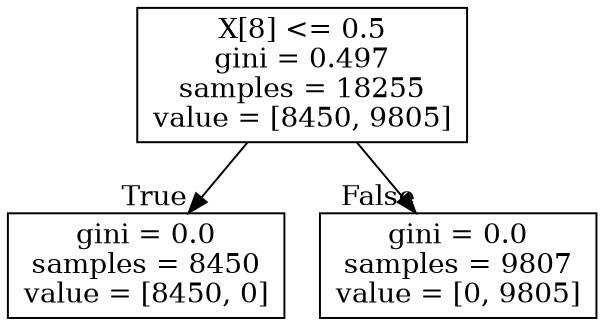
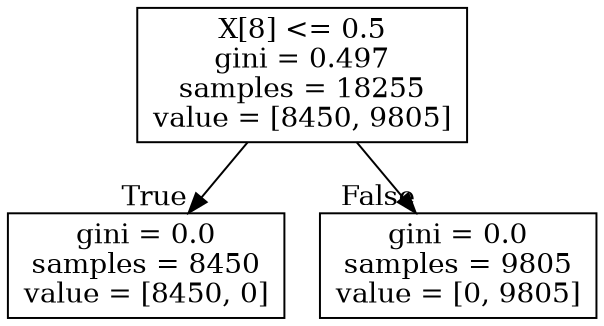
(458, 266) -> (458, 266)
